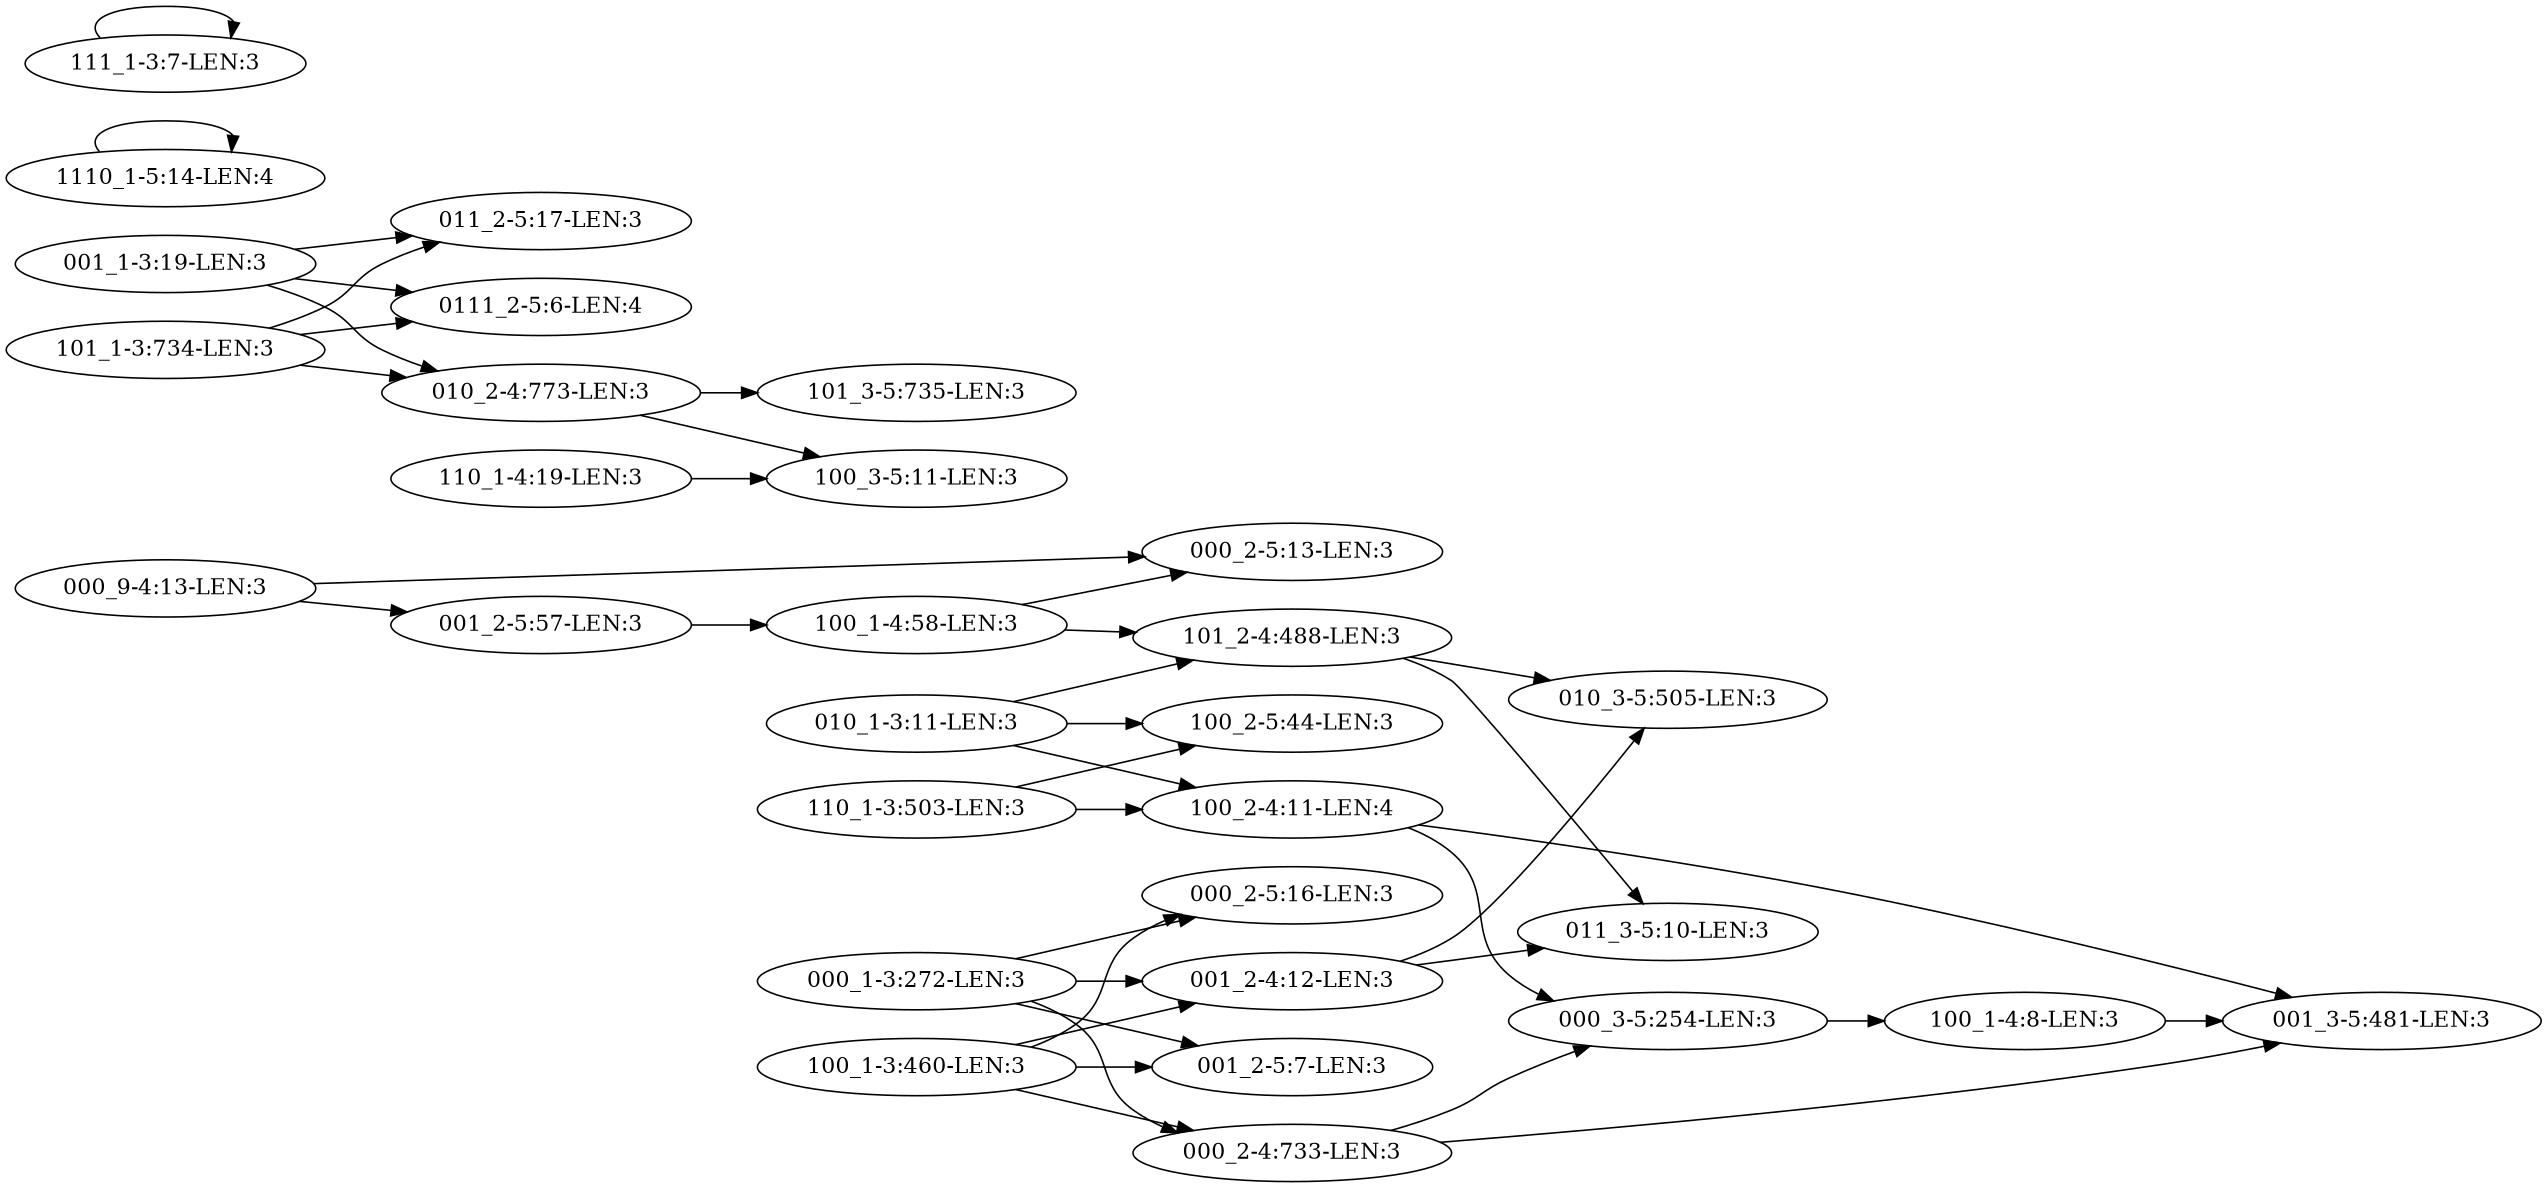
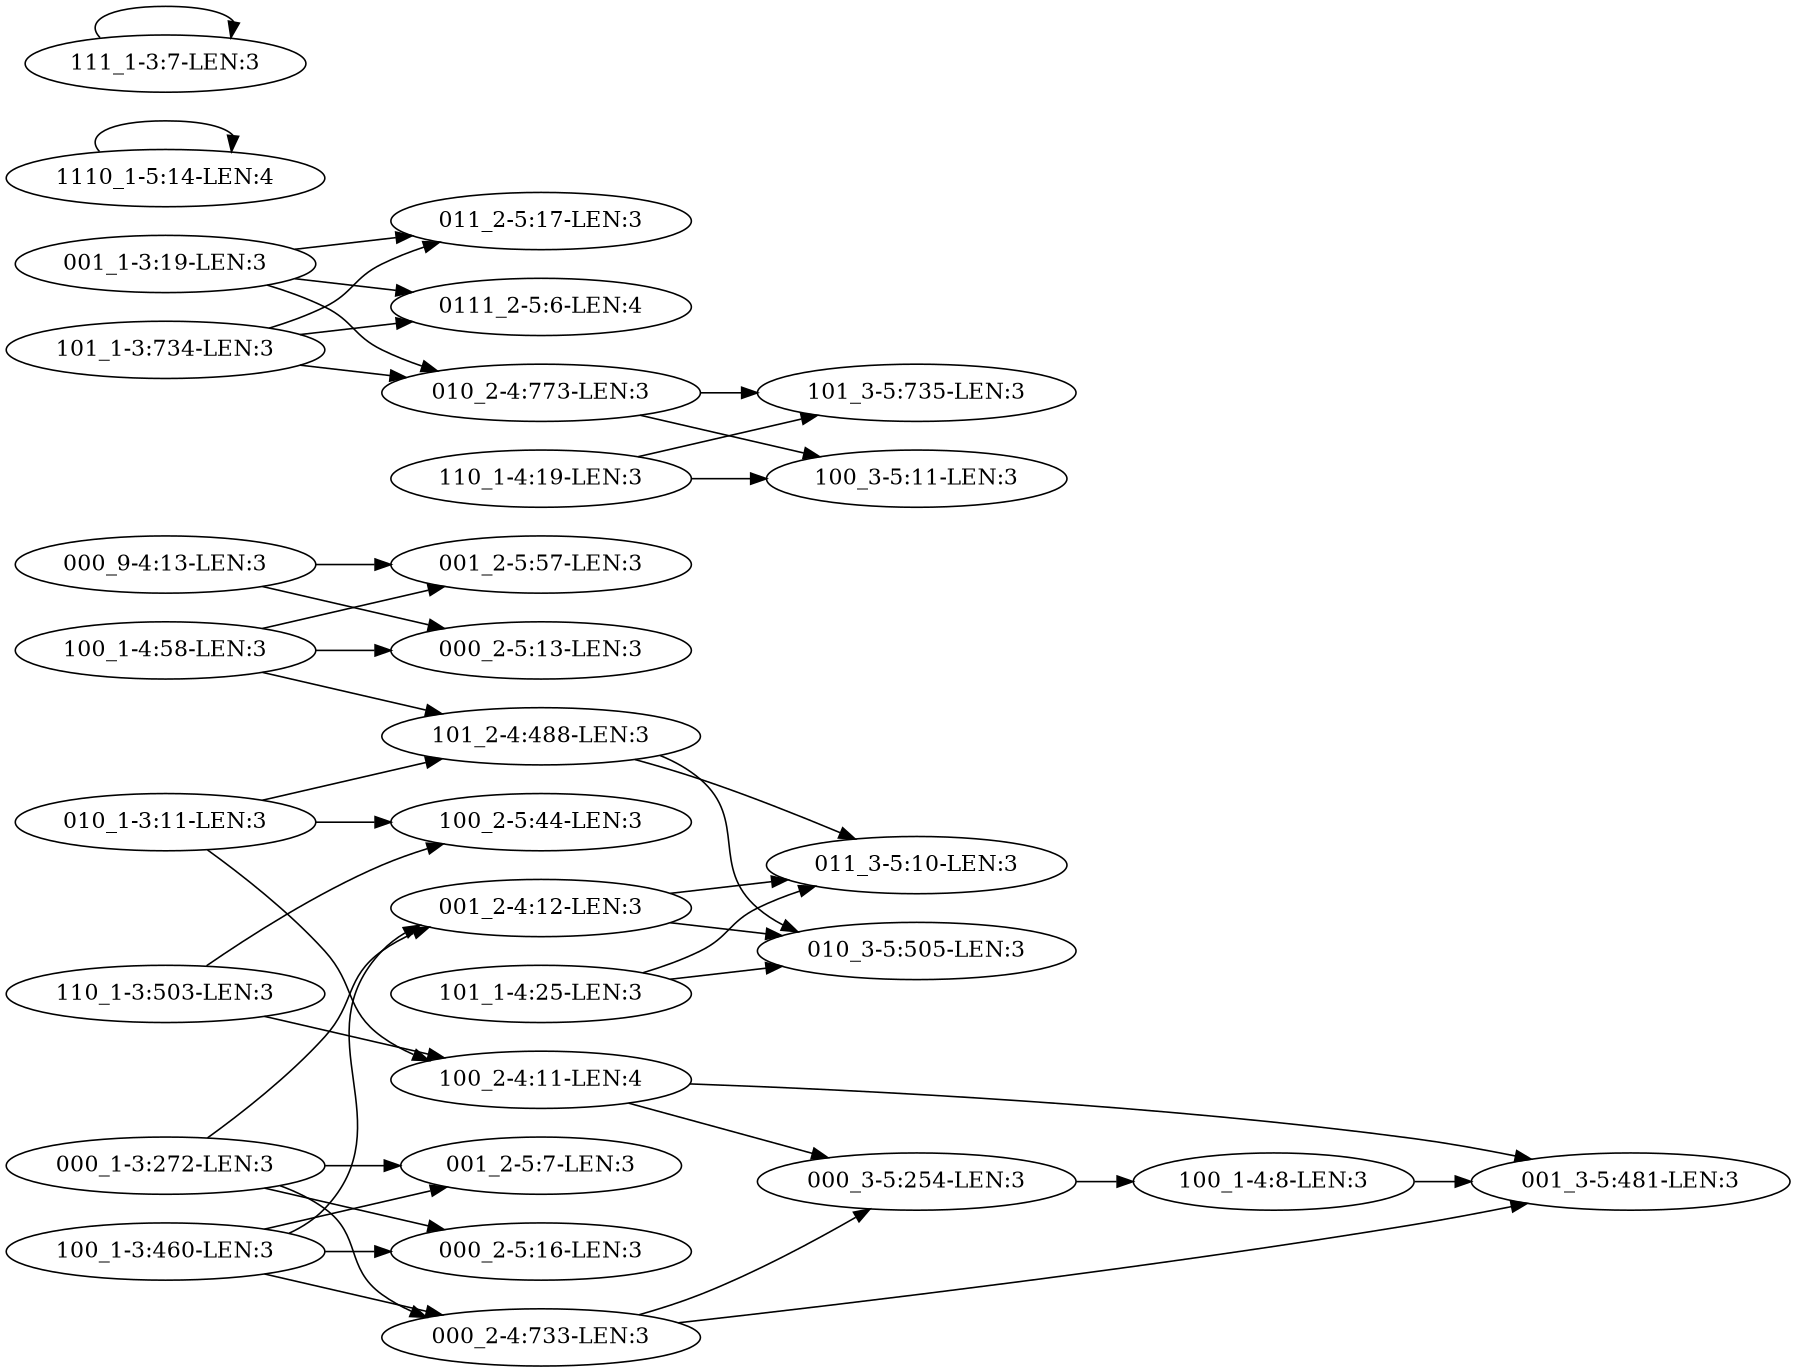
none -> (708, 441)
(721, 625) -> (329, 613)
none -> (541, 994)
